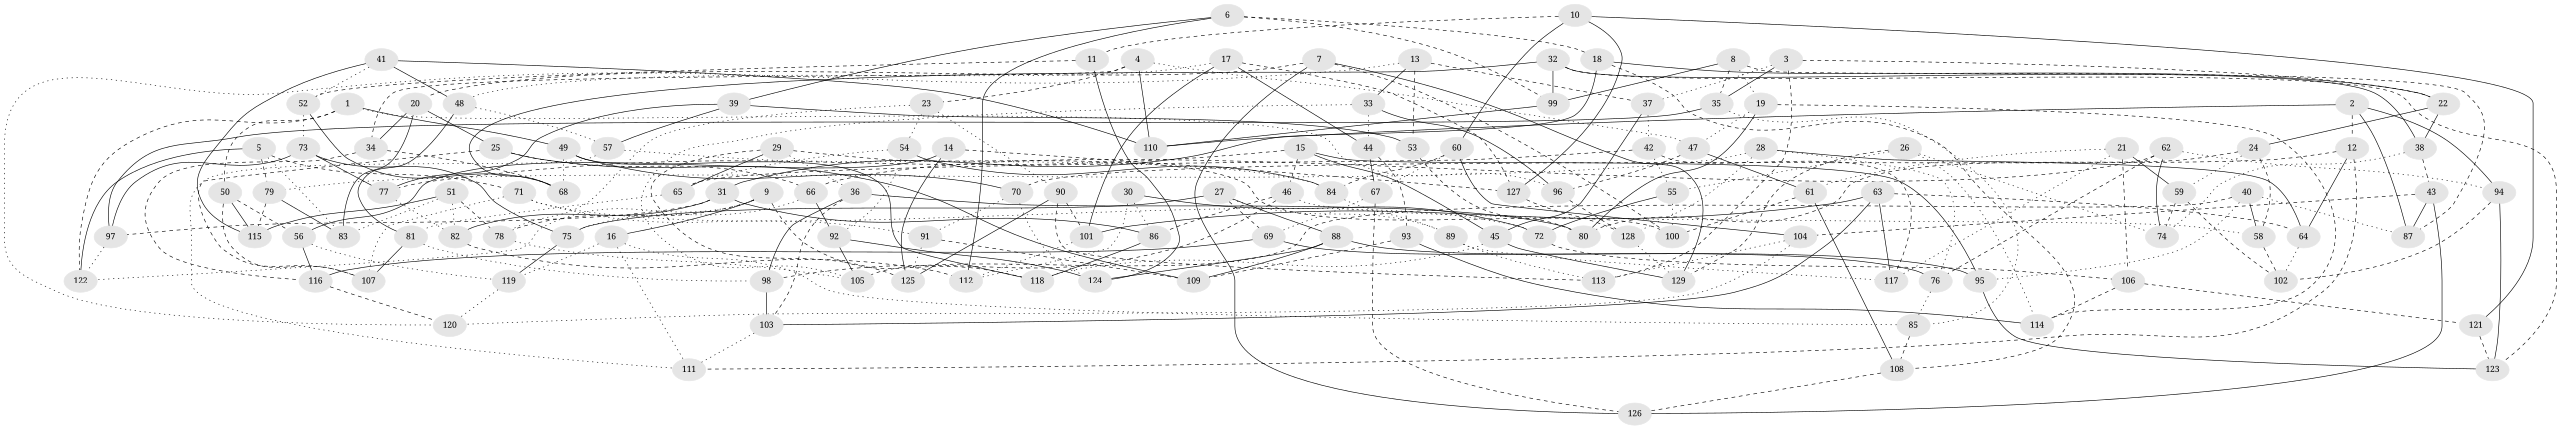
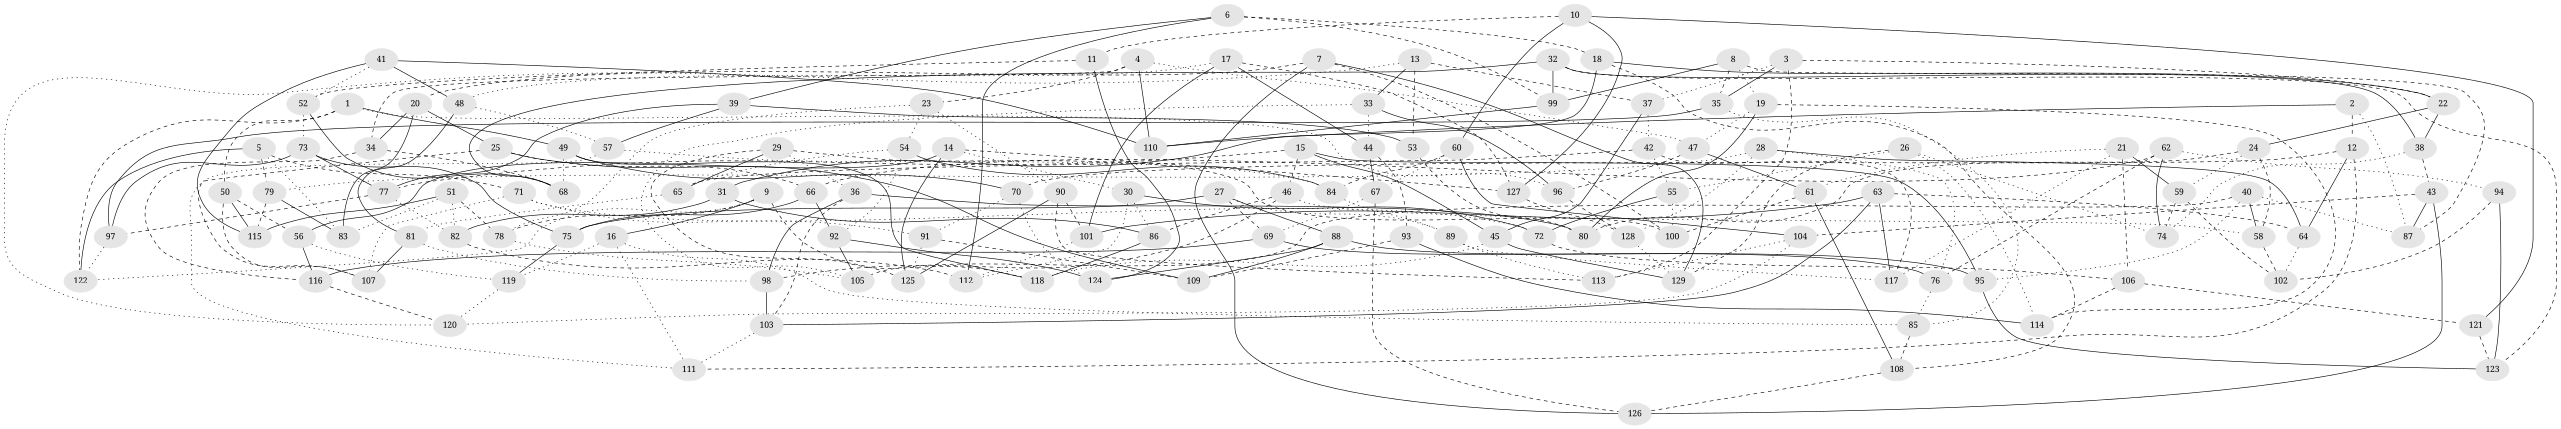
(2437, 134) -> none
(2387, 168) -> (2387, 168)
none -> (1038, 170)
(689, 215) -> (689, 215)
(419, 222) -> (247, 215)
